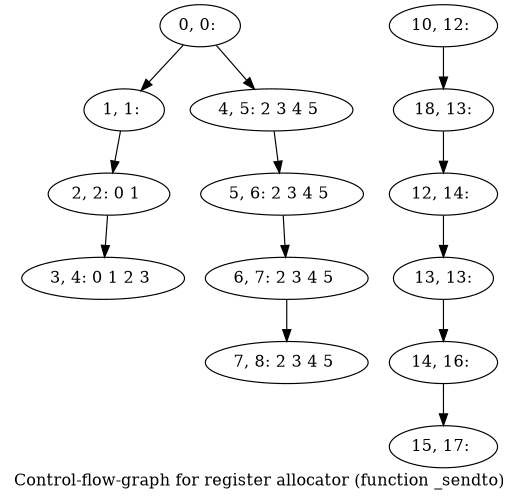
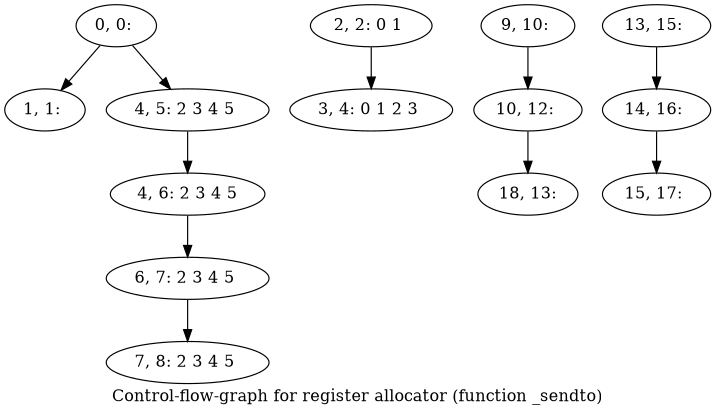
none -> (528, 26)
(118, 146) -> none
(282, 194) -> (188, 194)
(443, 194) -> none
(443, 278) -> (657, 26)
